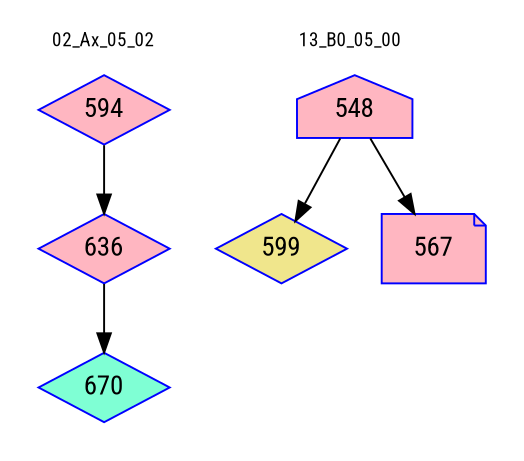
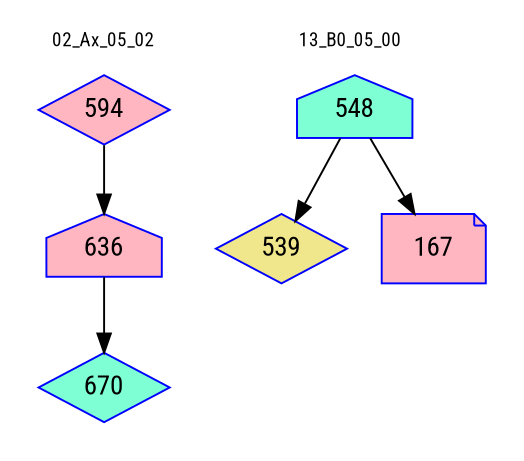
(355, 110) -> (355, 110)
(104, 249) -> (104, 249)
(281, 249) -> (281, 249)
(434, 249) -> (434, 249)
